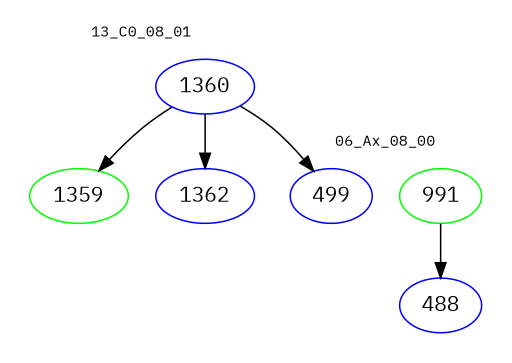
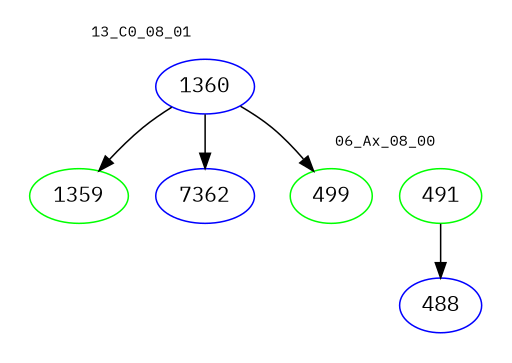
(205, 196) -> (205, 196)
(331, 196) -> (331, 196)
(441, 196) -> (441, 196)
